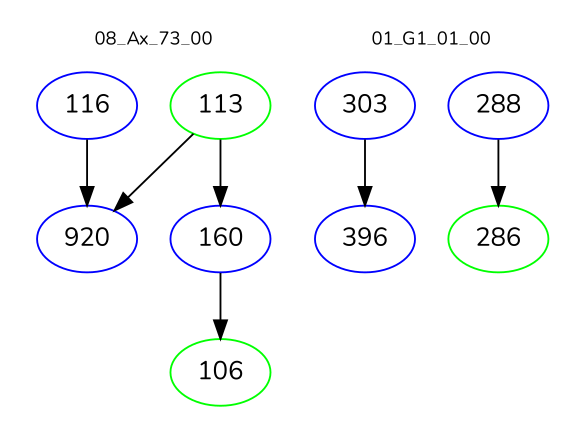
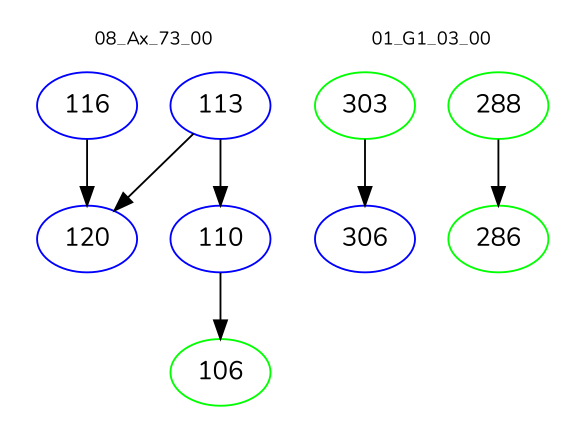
(432, 40) -> (432, 40)
(220, 106) -> (220, 106)
(365, 106) -> (365, 106)
(498, 106) -> (498, 106)
(87, 239) -> (87, 239)
(220, 239) -> (220, 239)
(365, 239) -> (365, 239)
